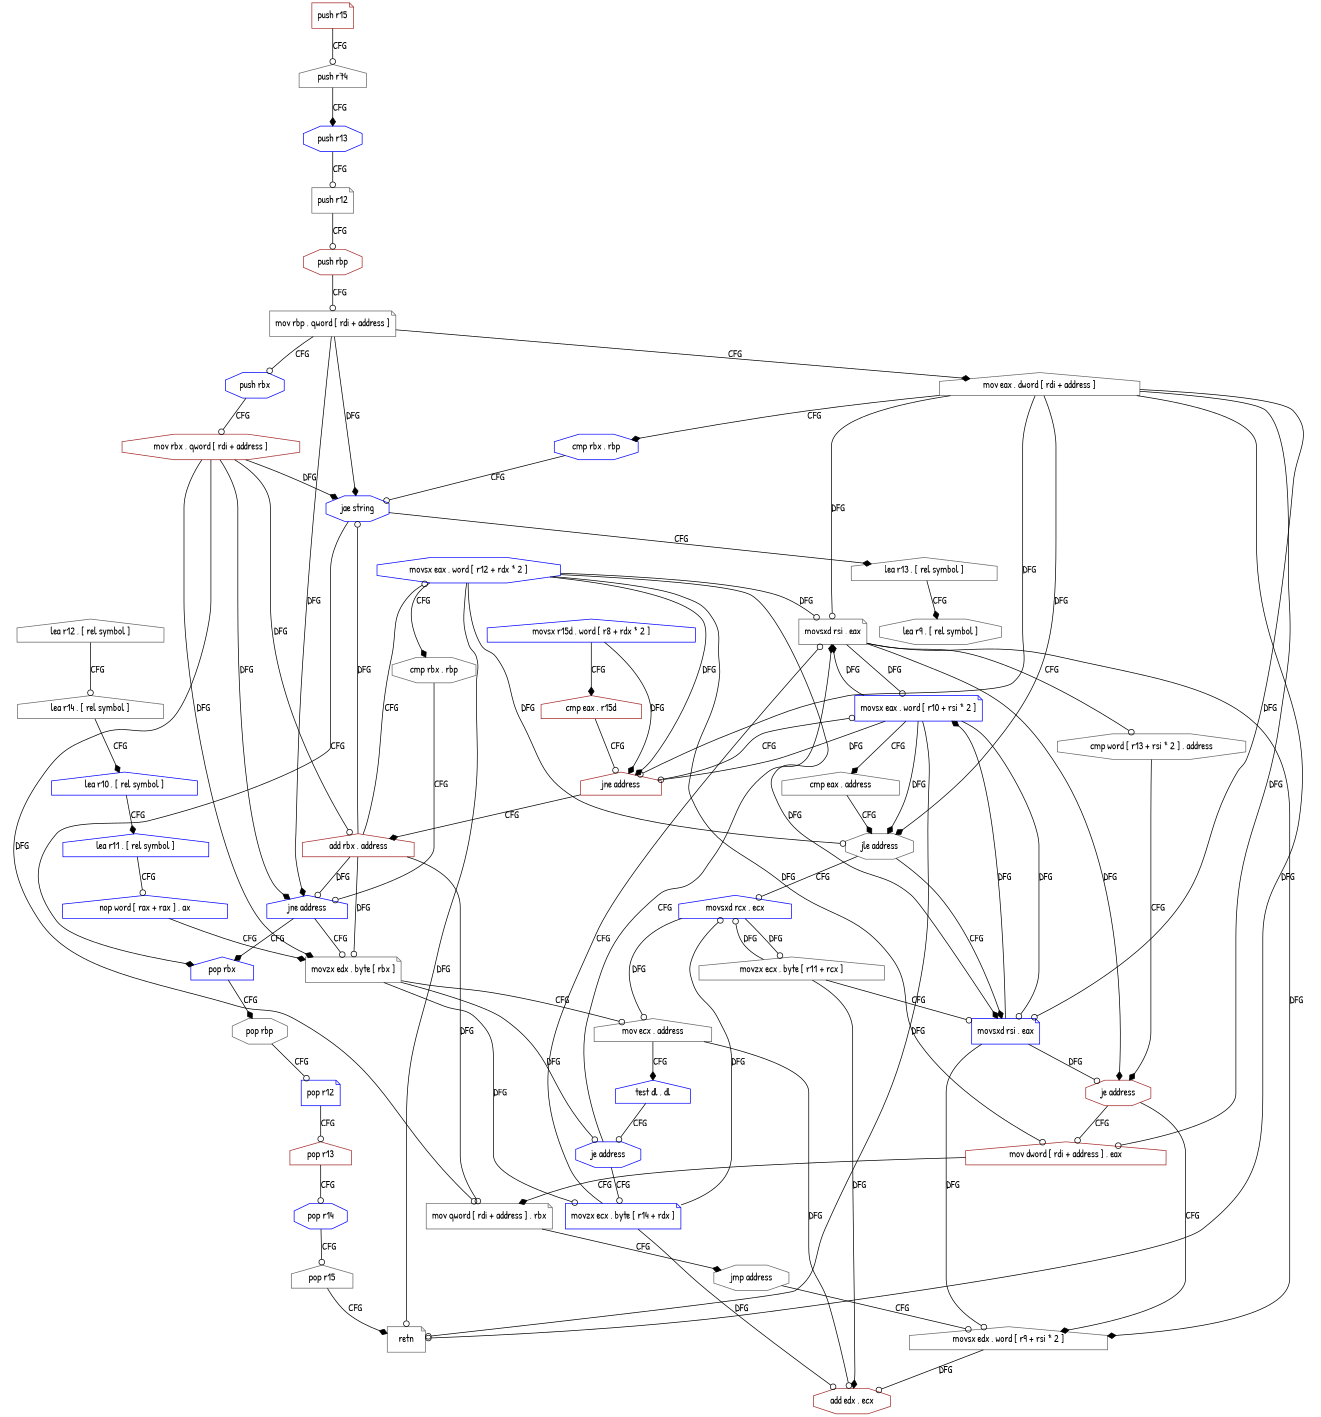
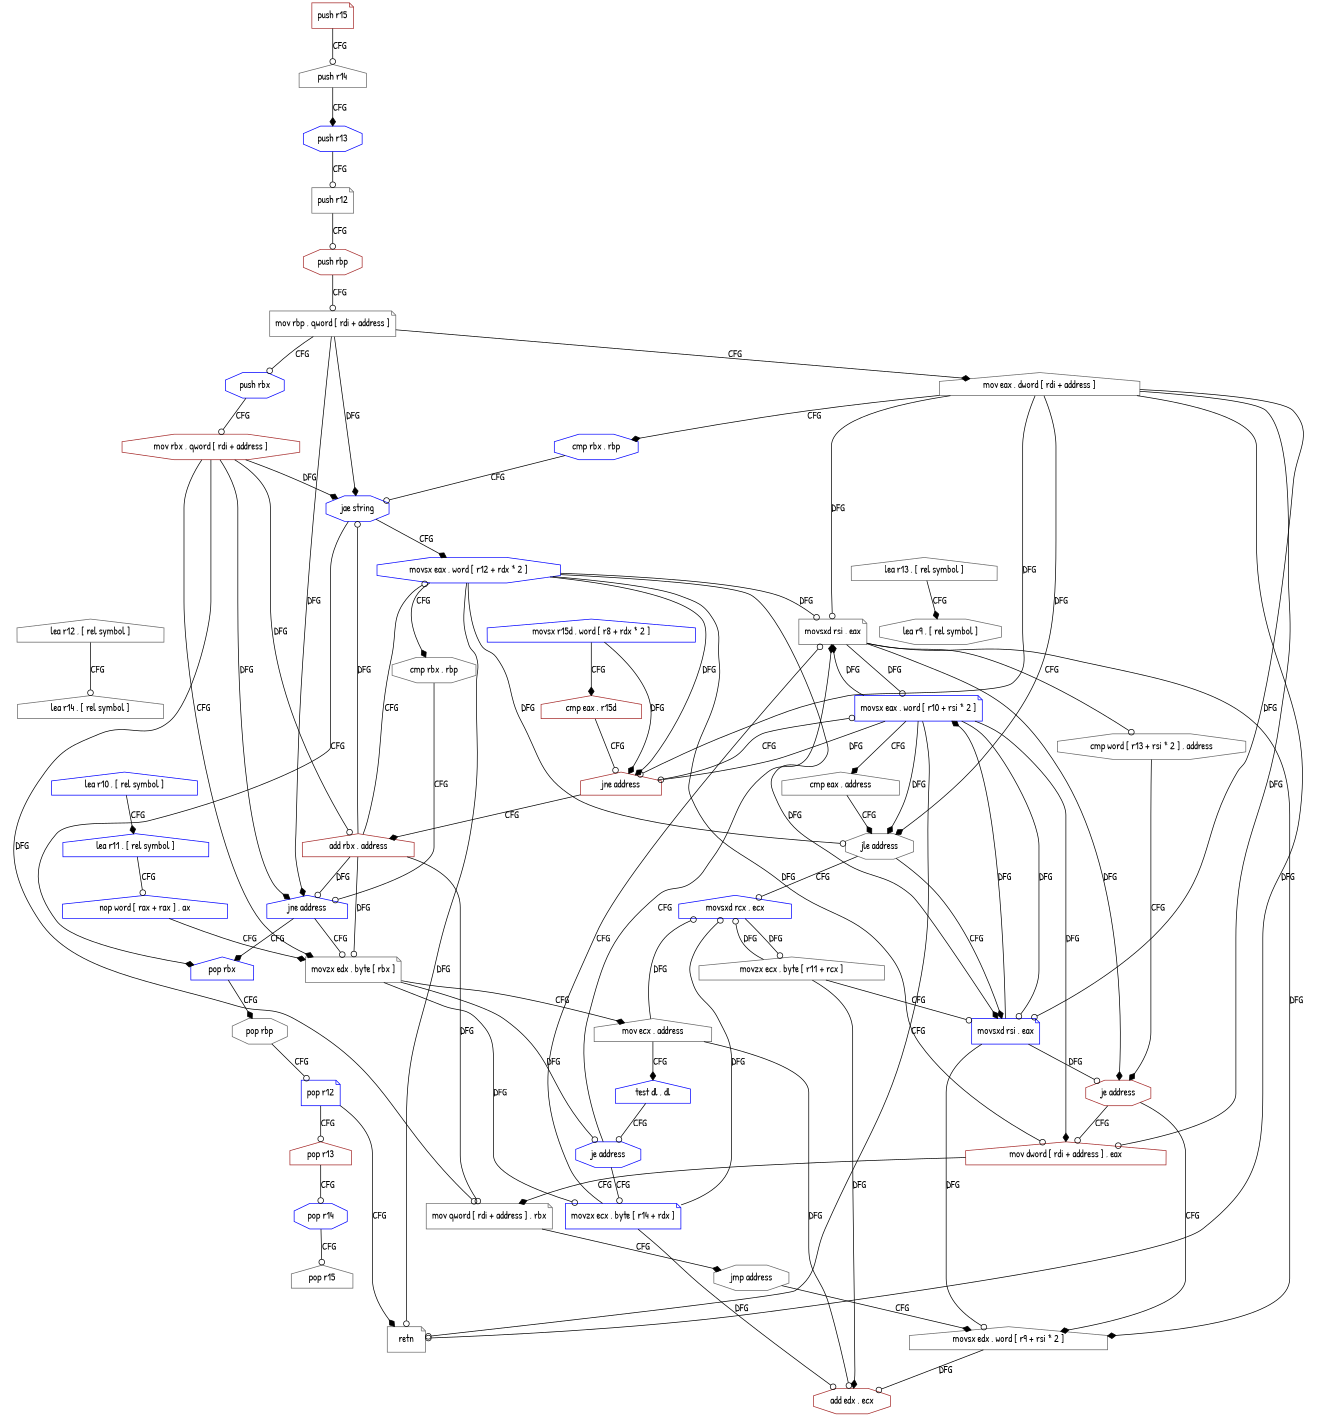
(333, 77) -> (333, 77)
(626, 538) -> (407, 536)
(203, 708) -> (203, 708)
(105, 742) -> none
none -> (1066, 907)
(633, 955) -> (653, 961)
(511, 996) -> (511, 996)
(918, 1031) -> (918, 1031)
(874, 1307) -> (874, 1307)
(349, 1314) -> (372, 1209)
